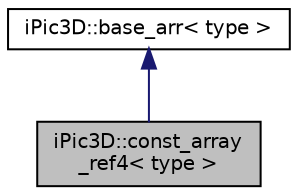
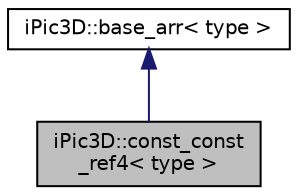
(149, 154) -> (149, 154)
